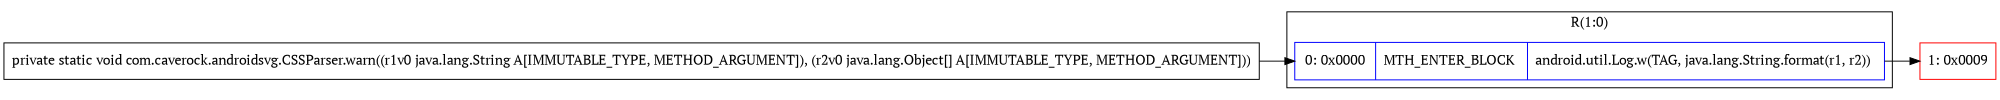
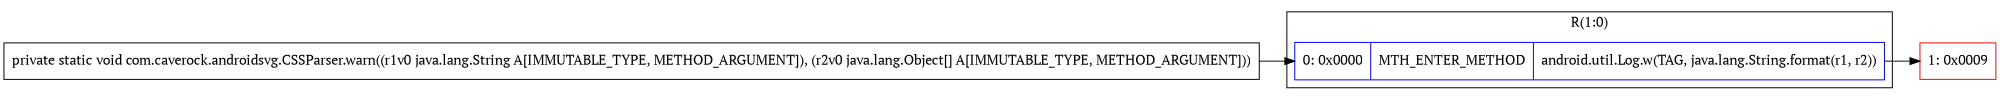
(1449, 61) -> (1452, 61)
